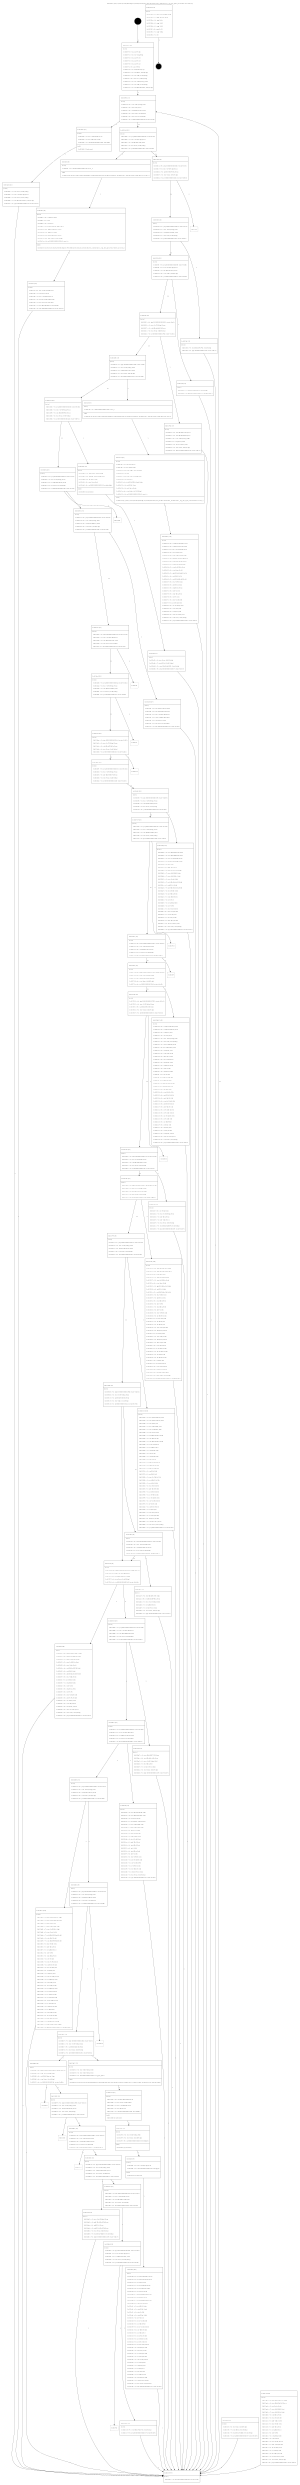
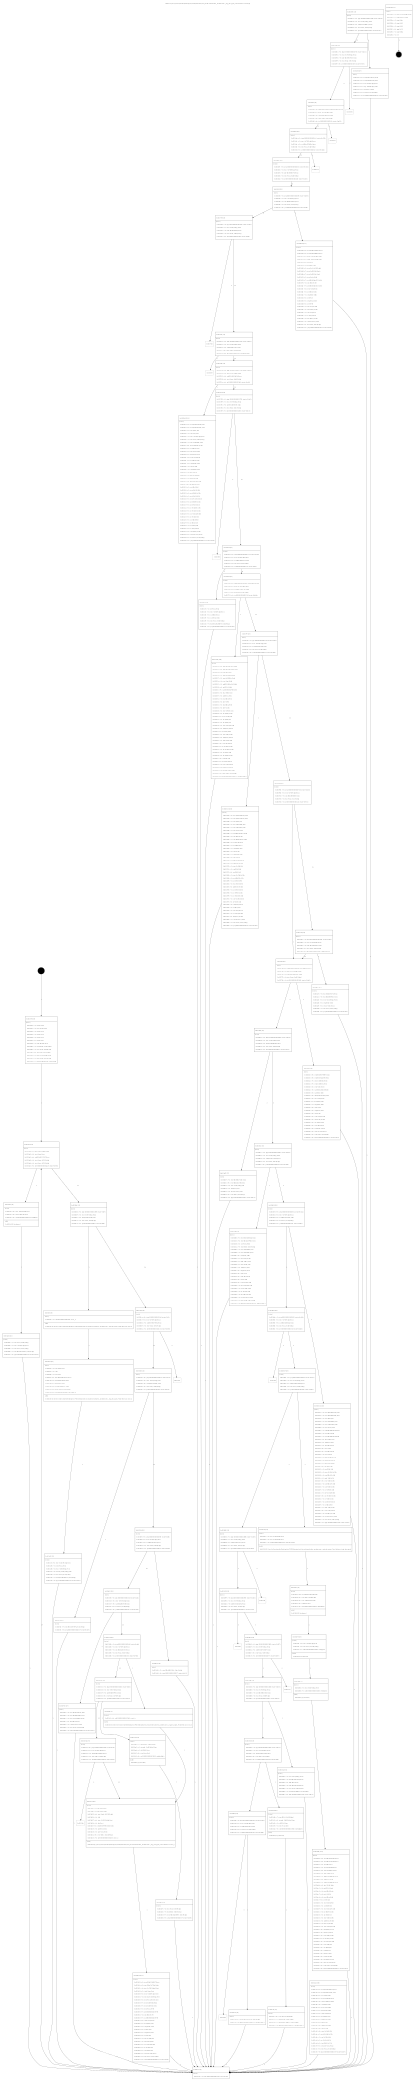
(73, 500) -> (111, 1780)
none -> (286, 1823)
